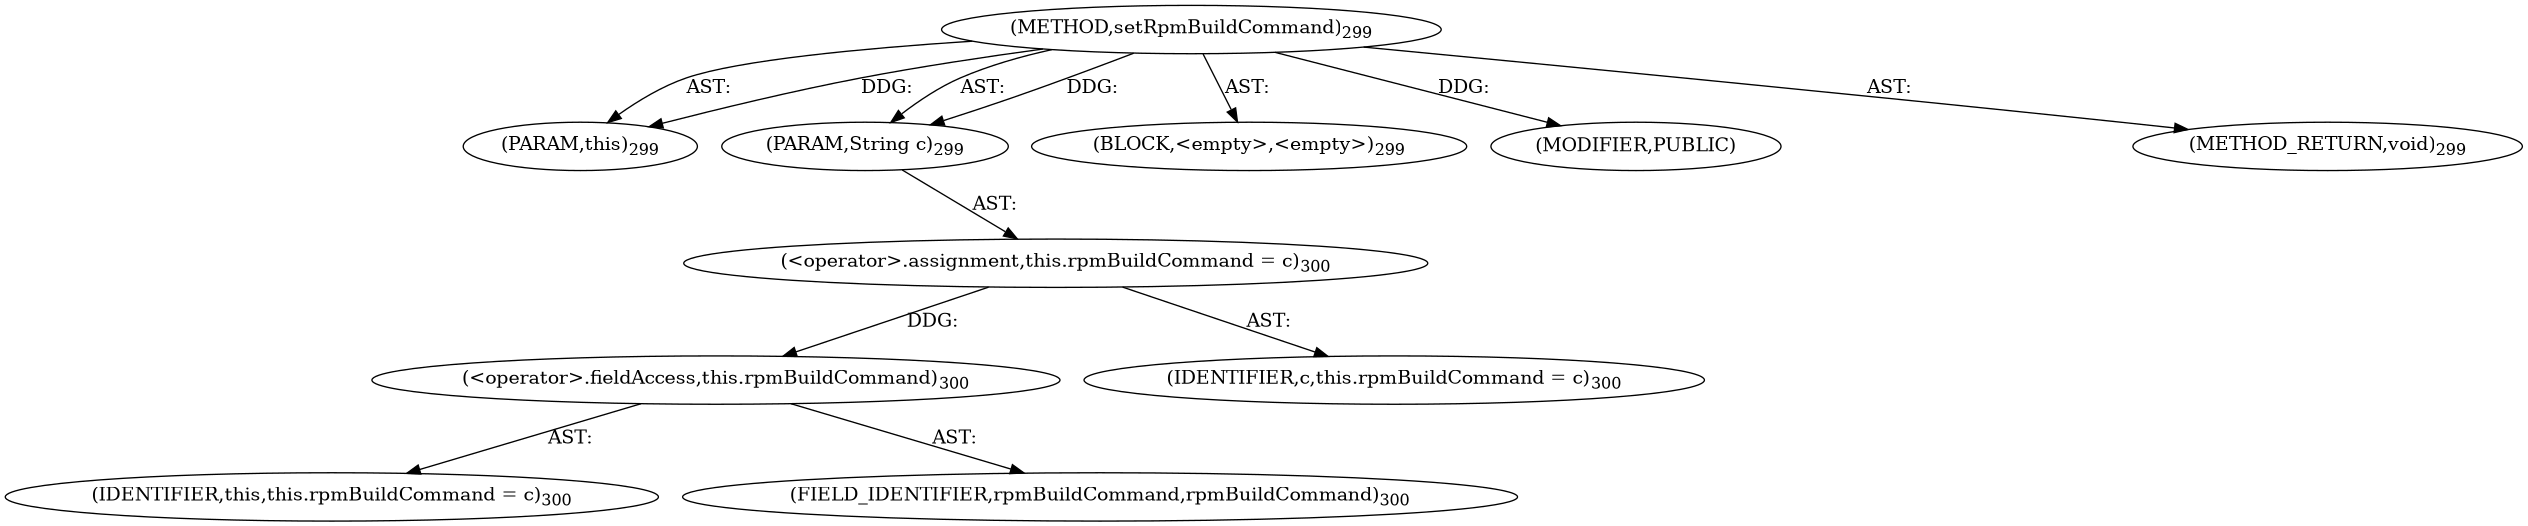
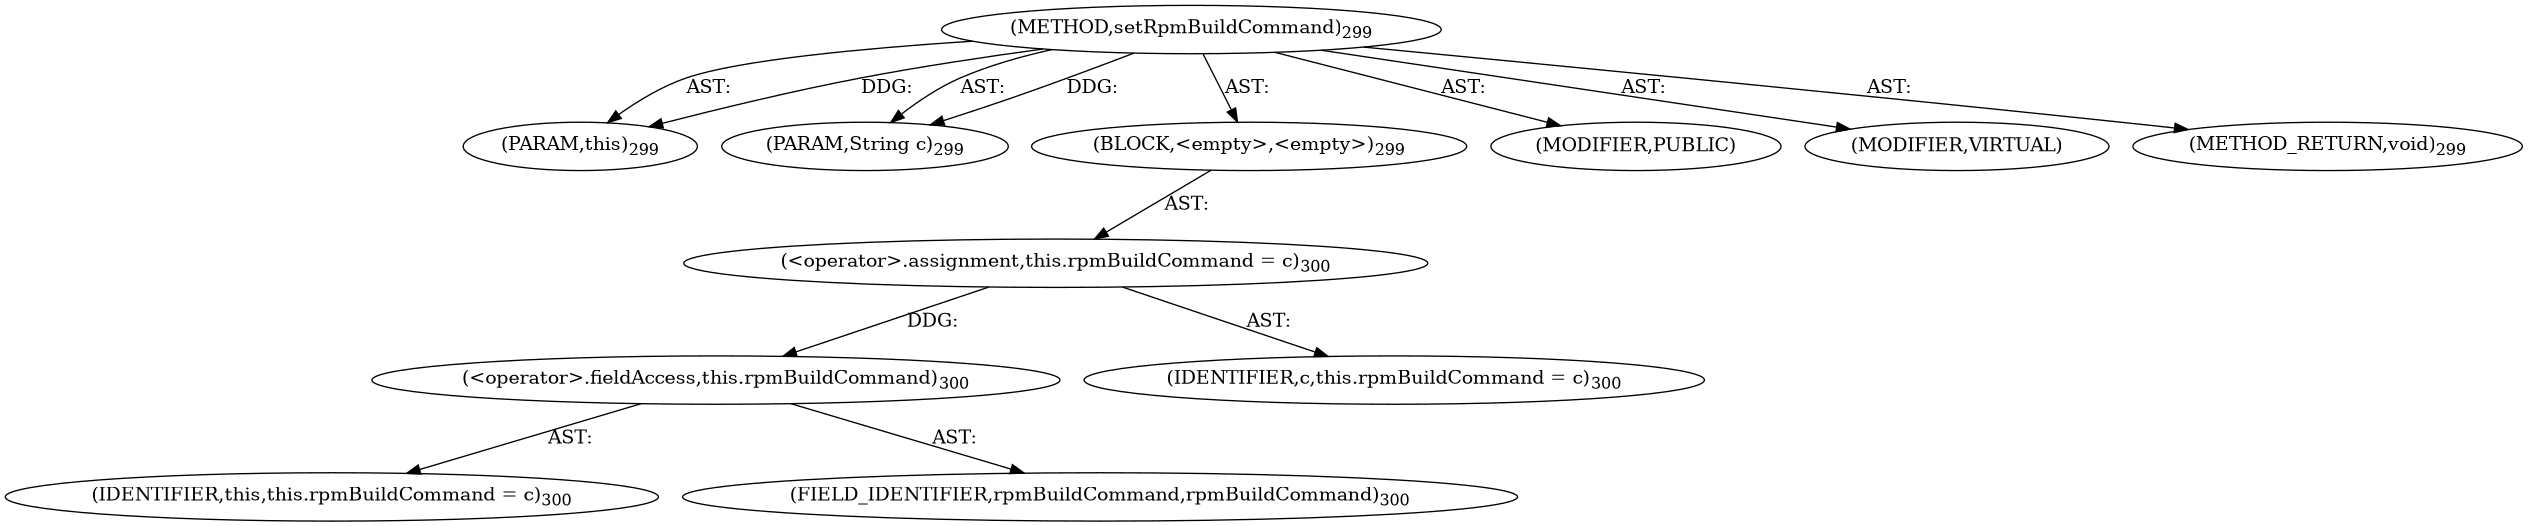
(1467, 88) -> (1467, 88)
none -> (1957, 146)
(954, 201) -> (1159, 201)
